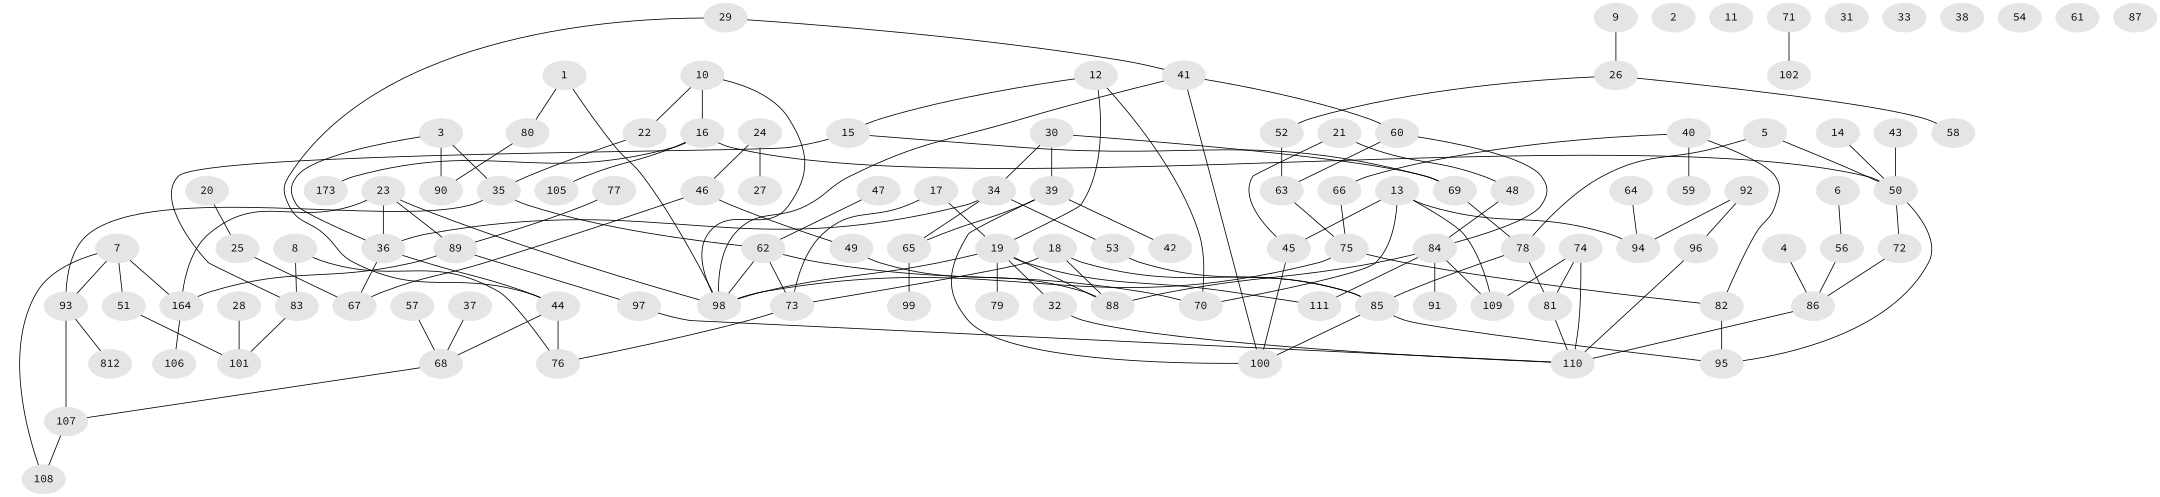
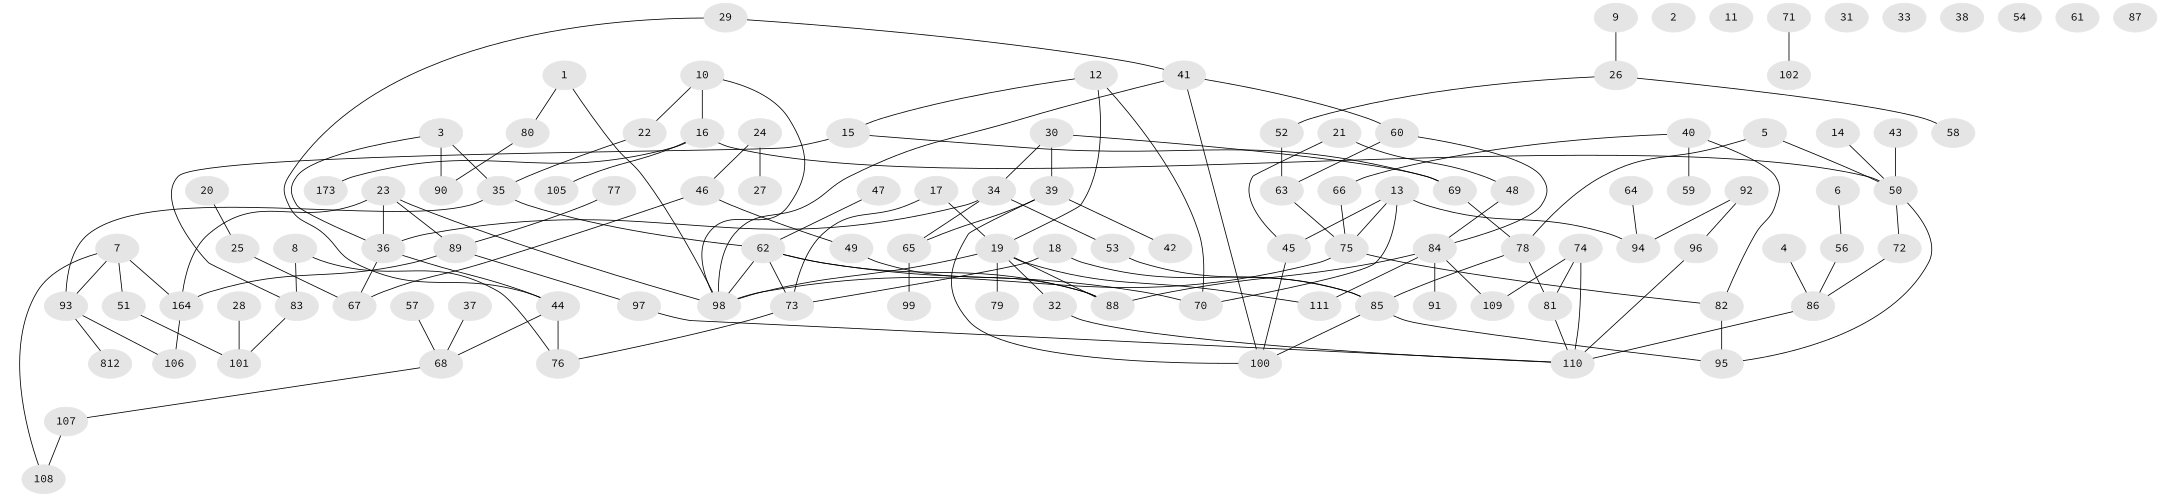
(1456, 227) -> (1372, 220)
(1076, 270) -> (940, 272)
(66, 364) -> (120, 335)
